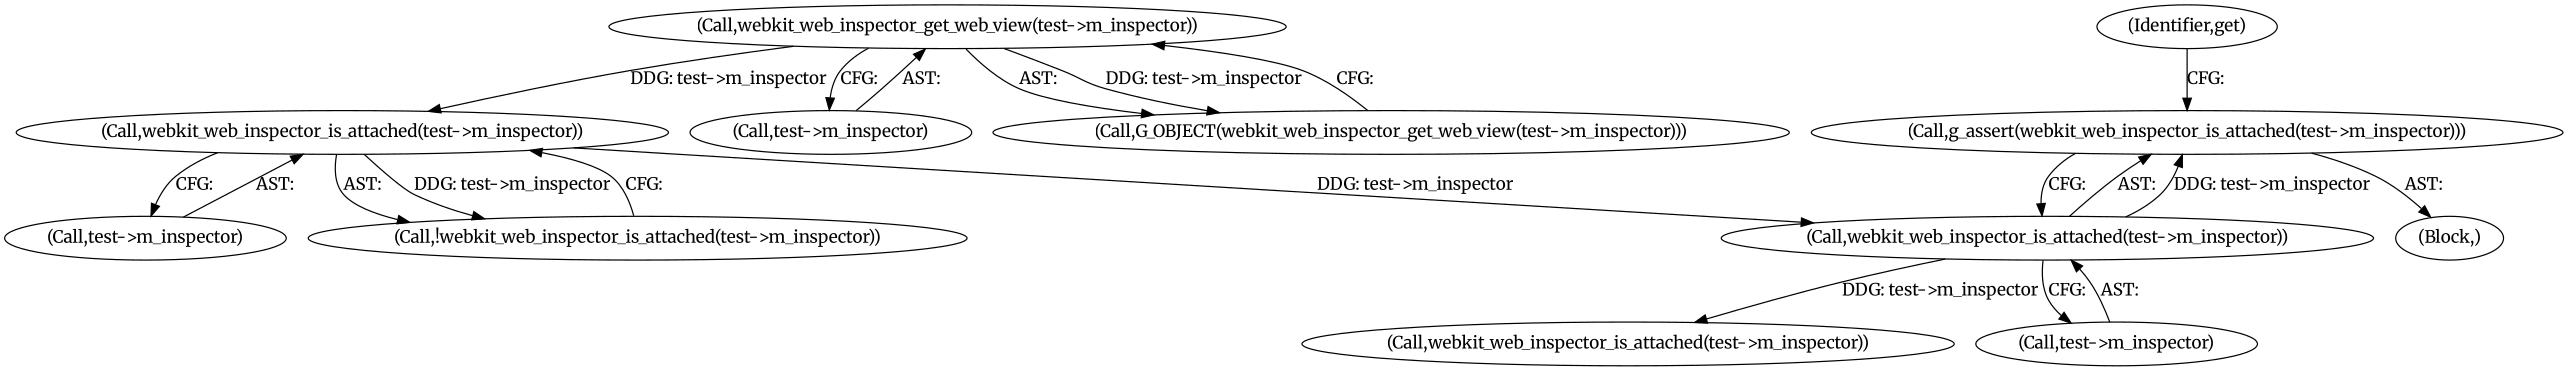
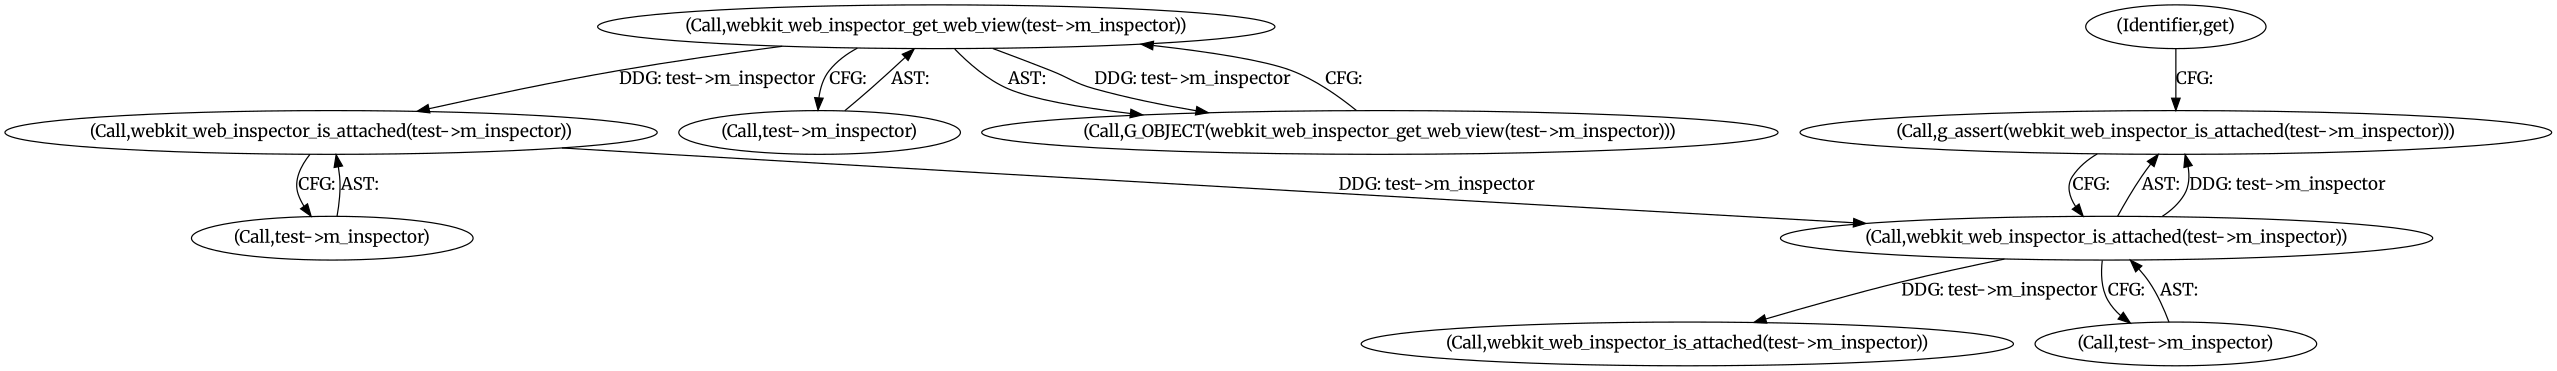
(638, 238) -> none
(2450, 238) -> none
